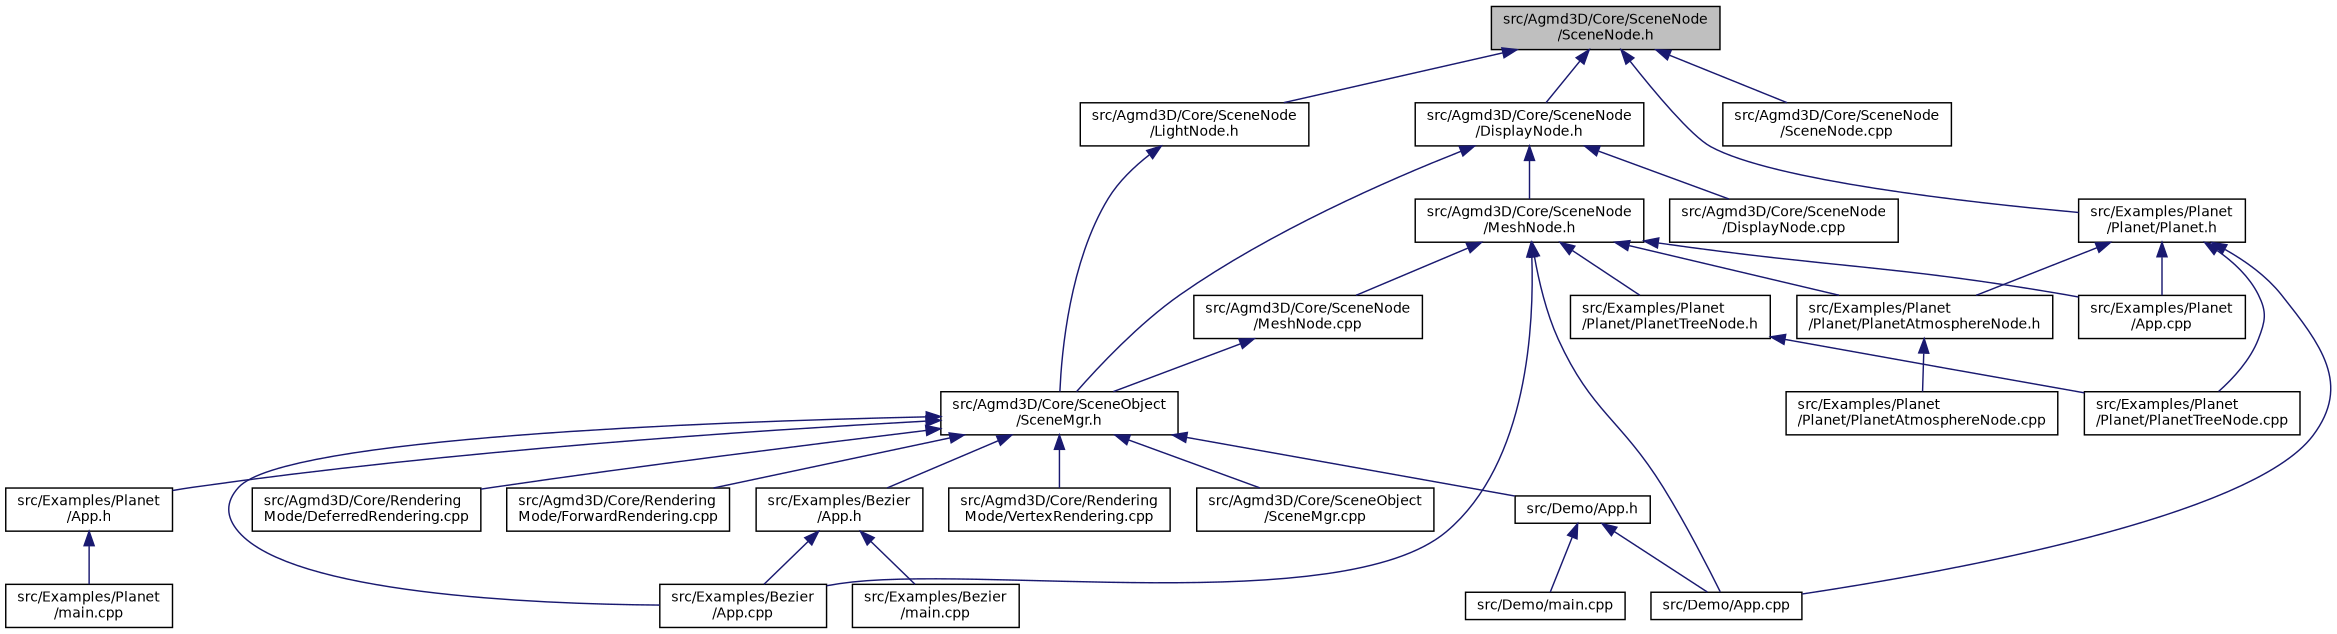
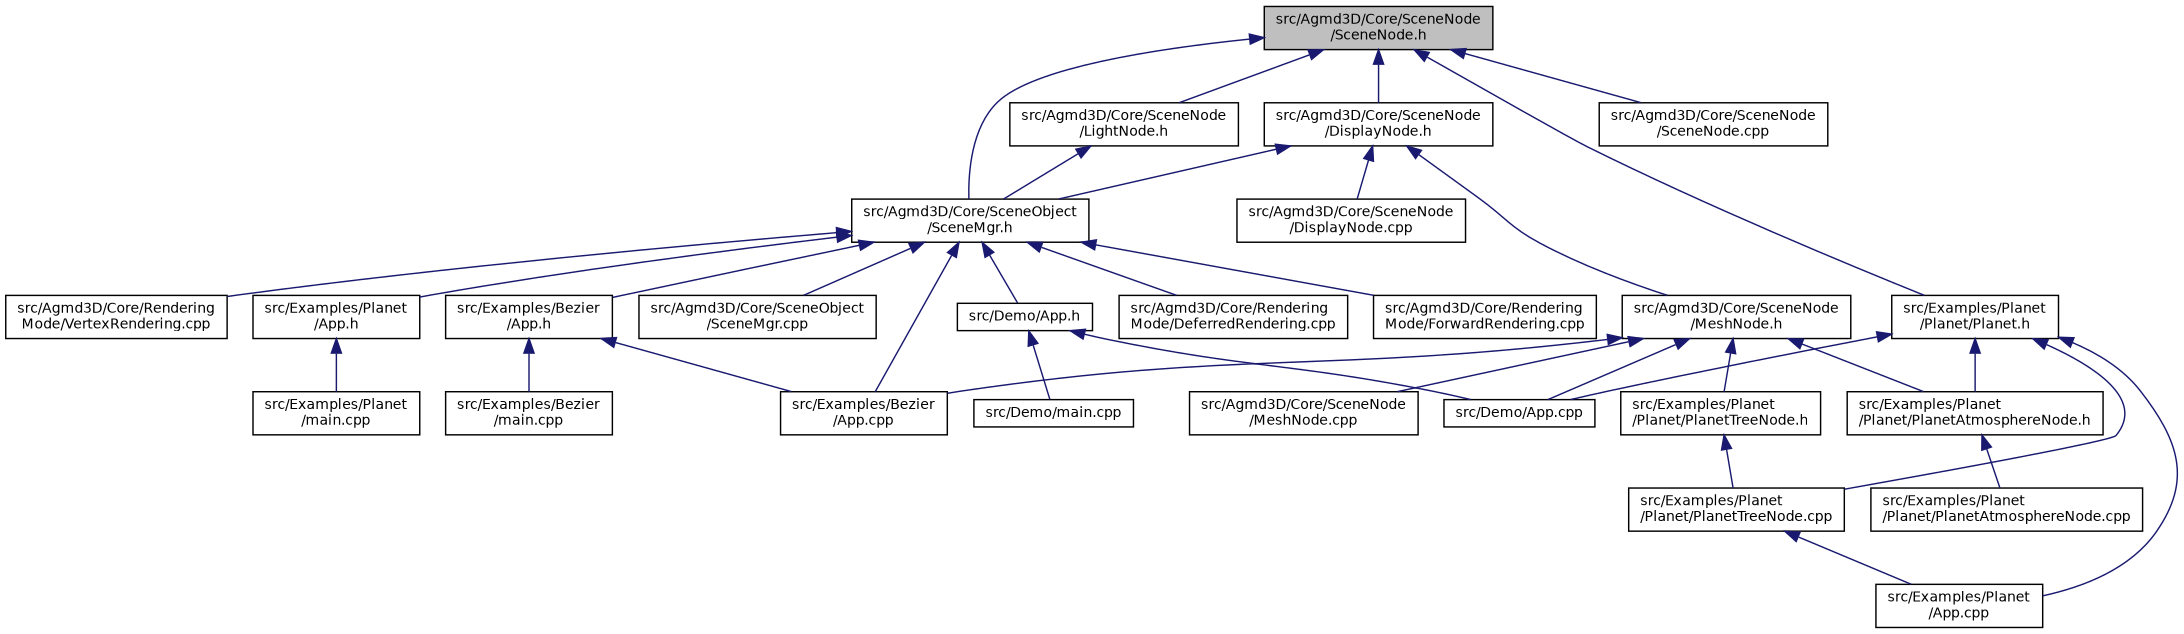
(1869, 268) -> (1855, 561)
(1177, 368) -> (1069, 69)
